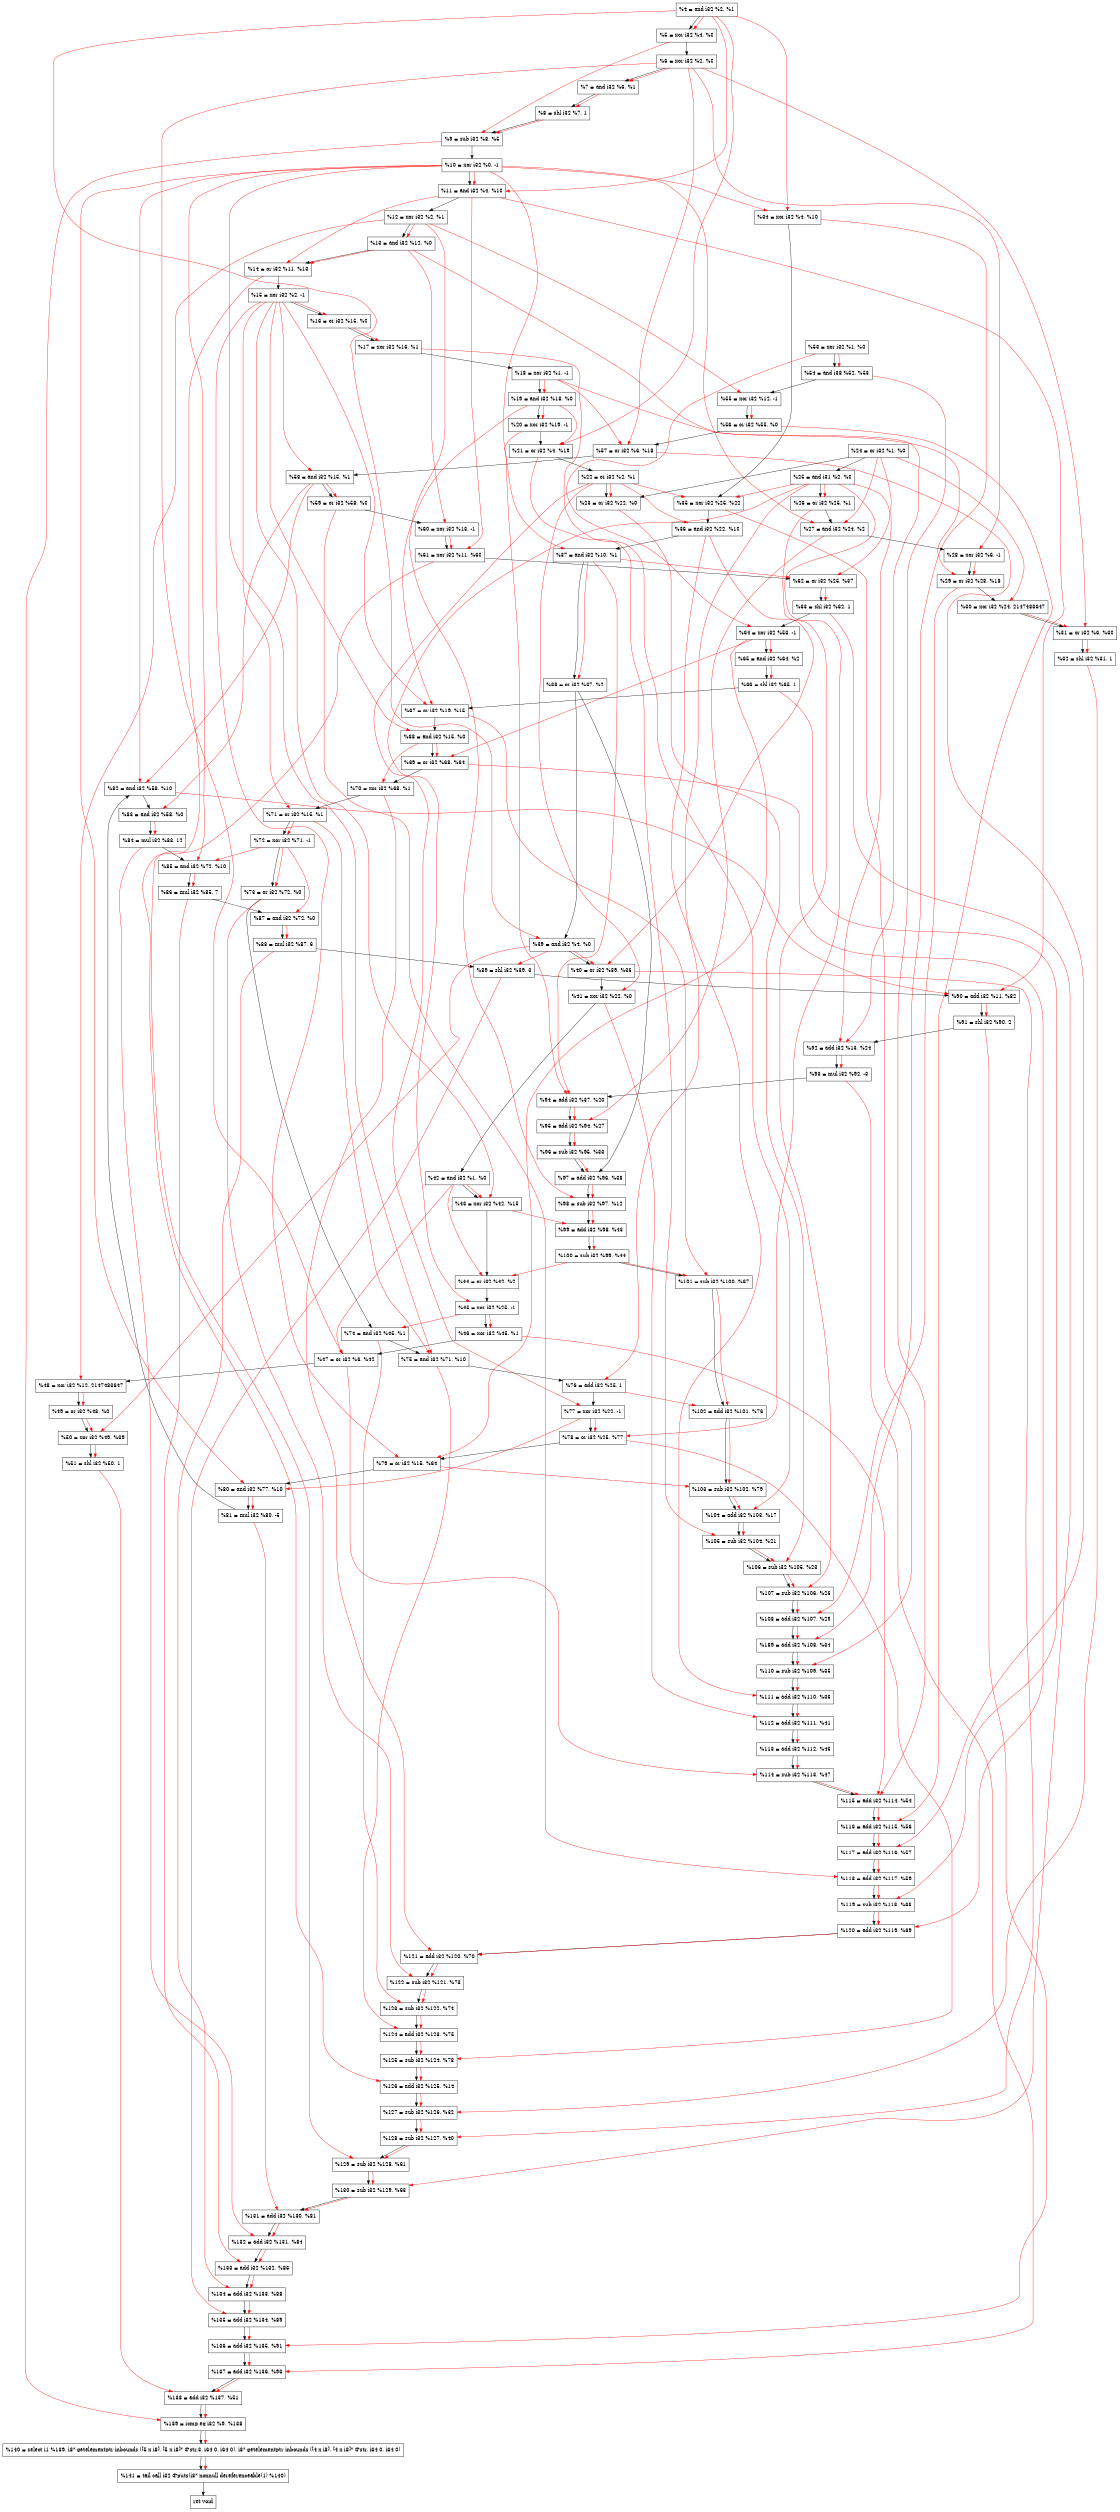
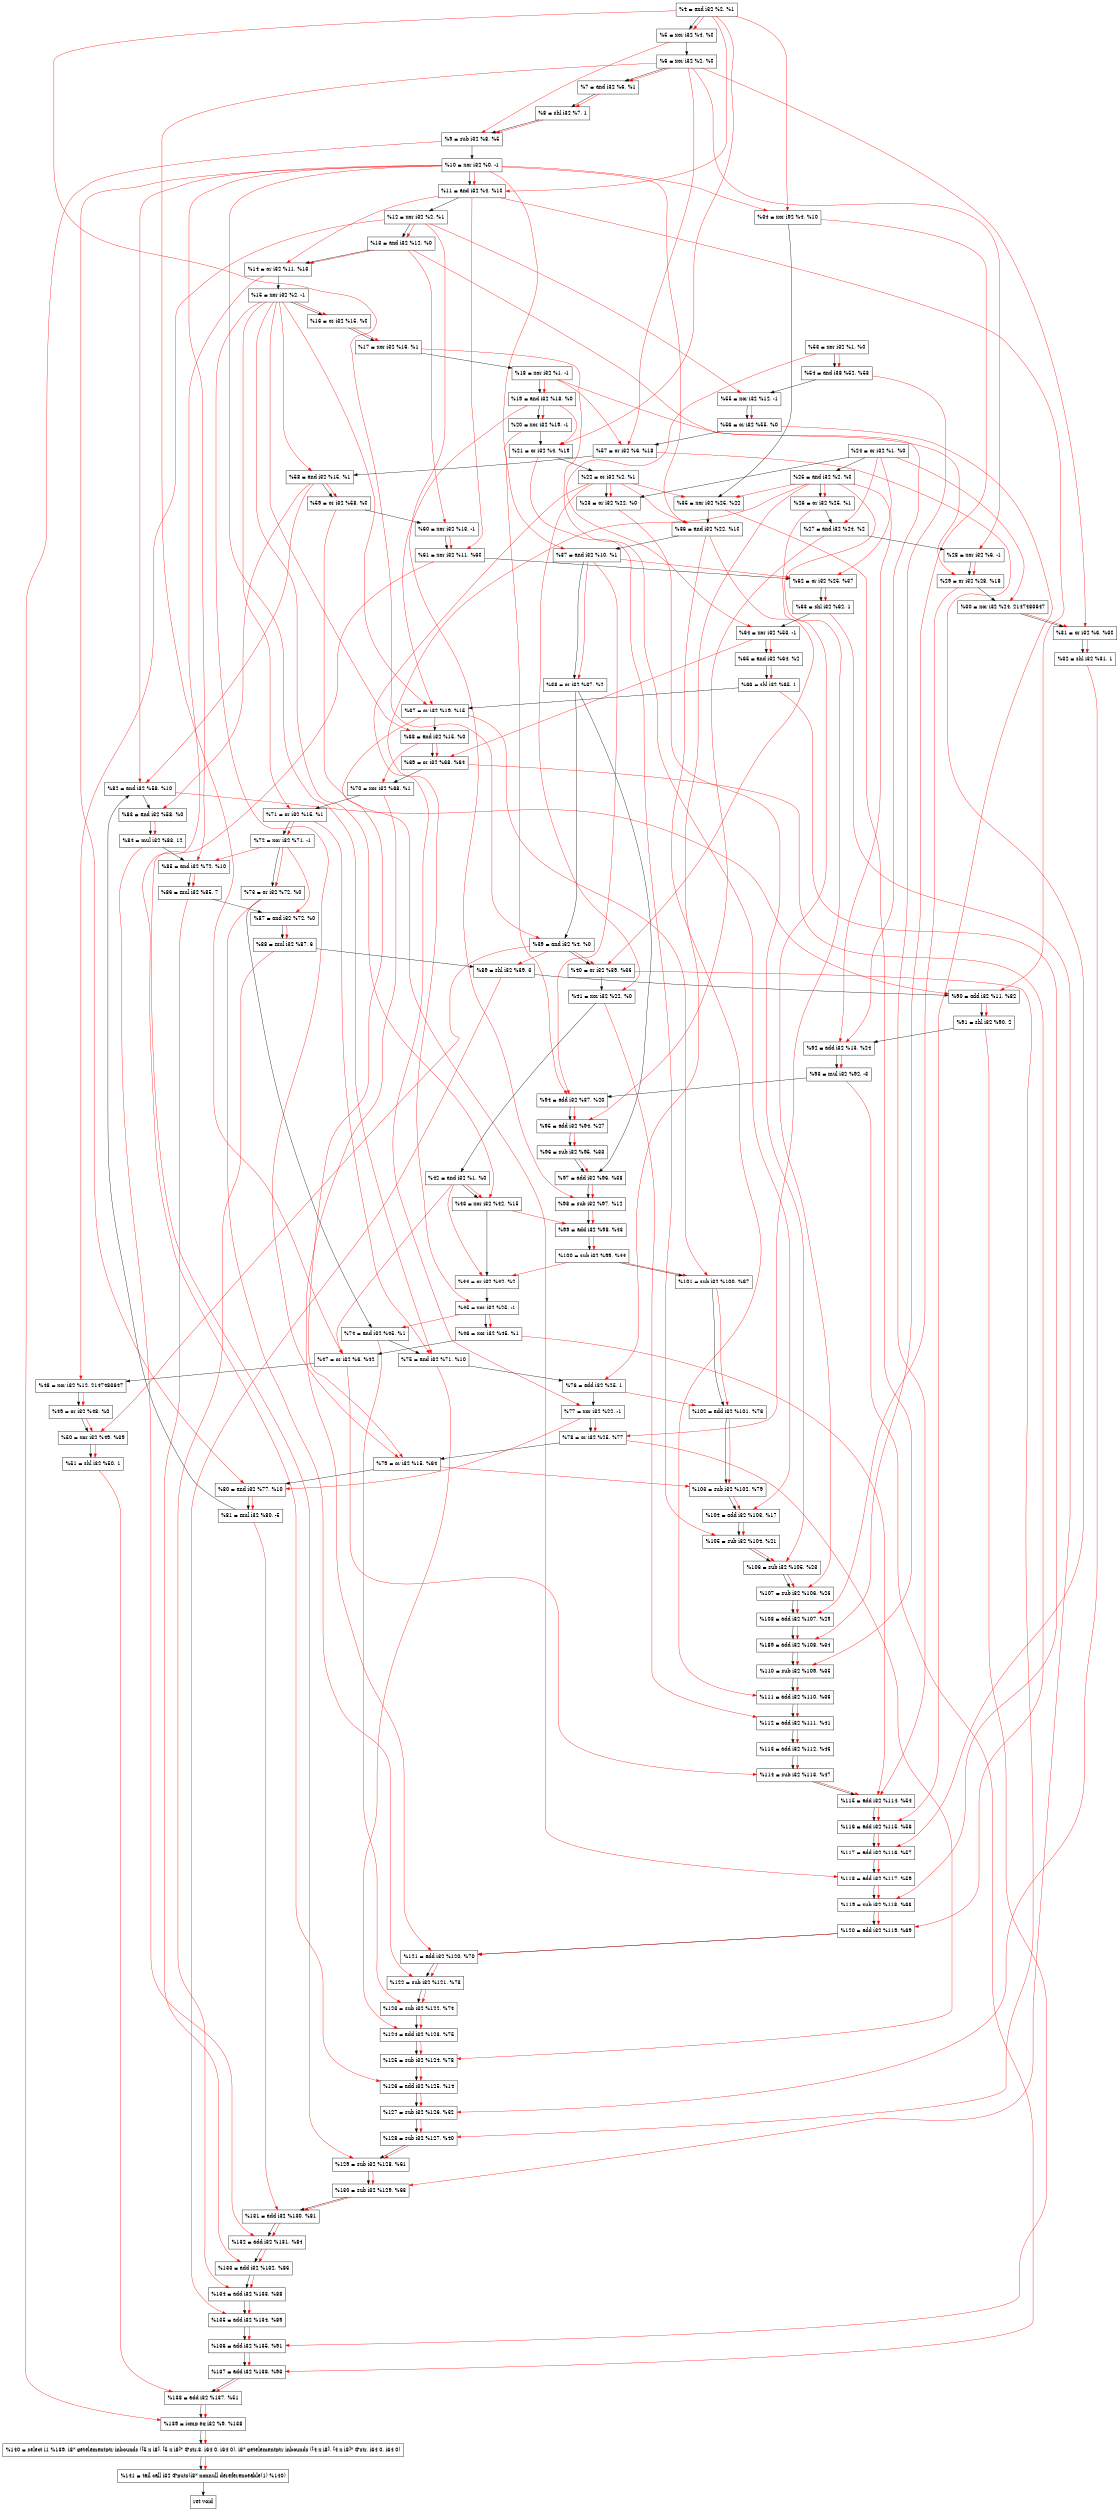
(788, 217) -> (788, 217)
(707, 286) -> (669, 278)
(823, 477) -> (823, 477)
(595, 1031) -> (368, 1085)
